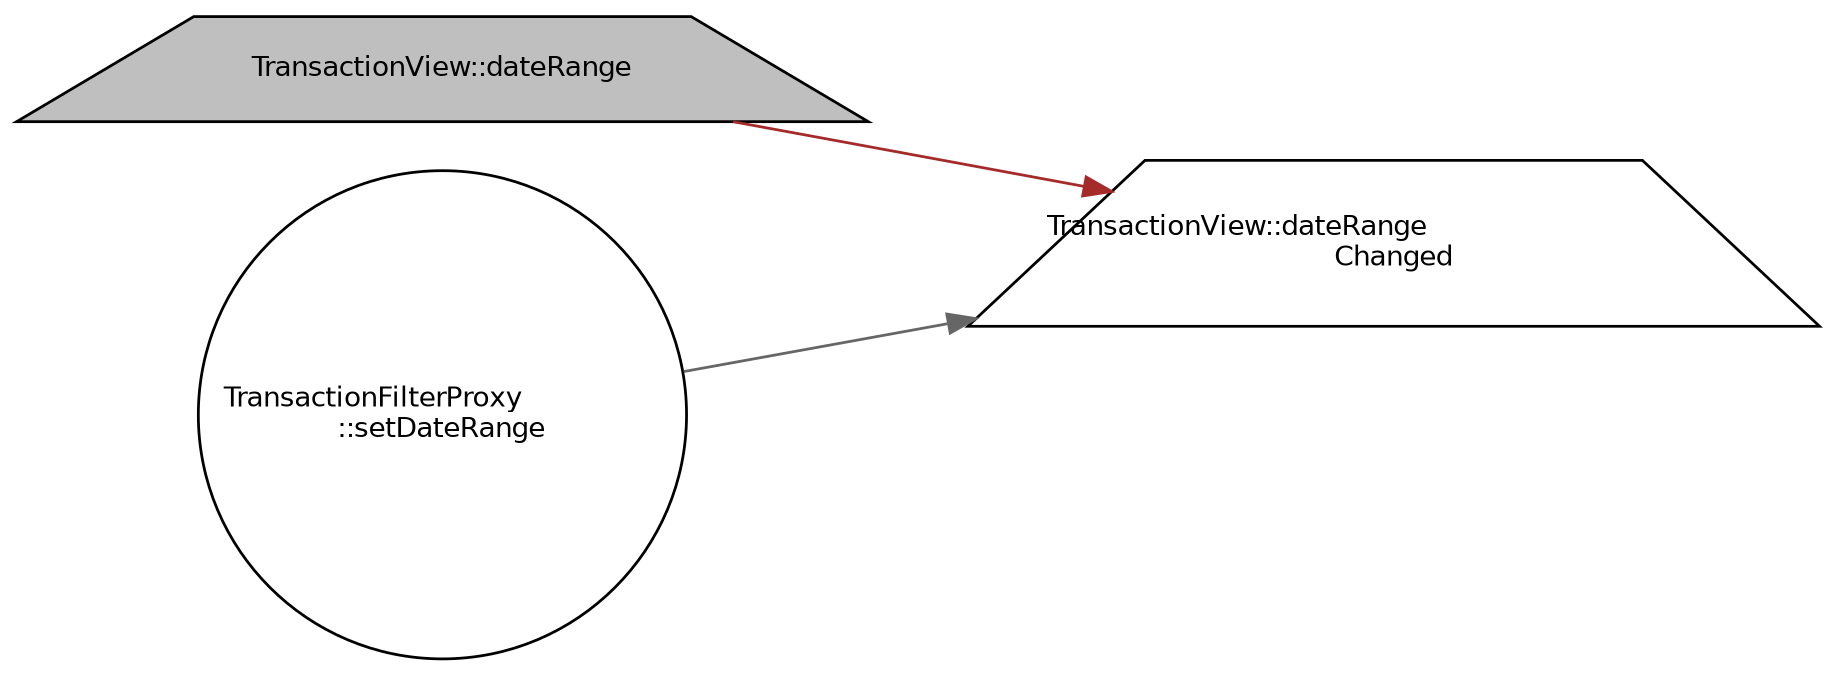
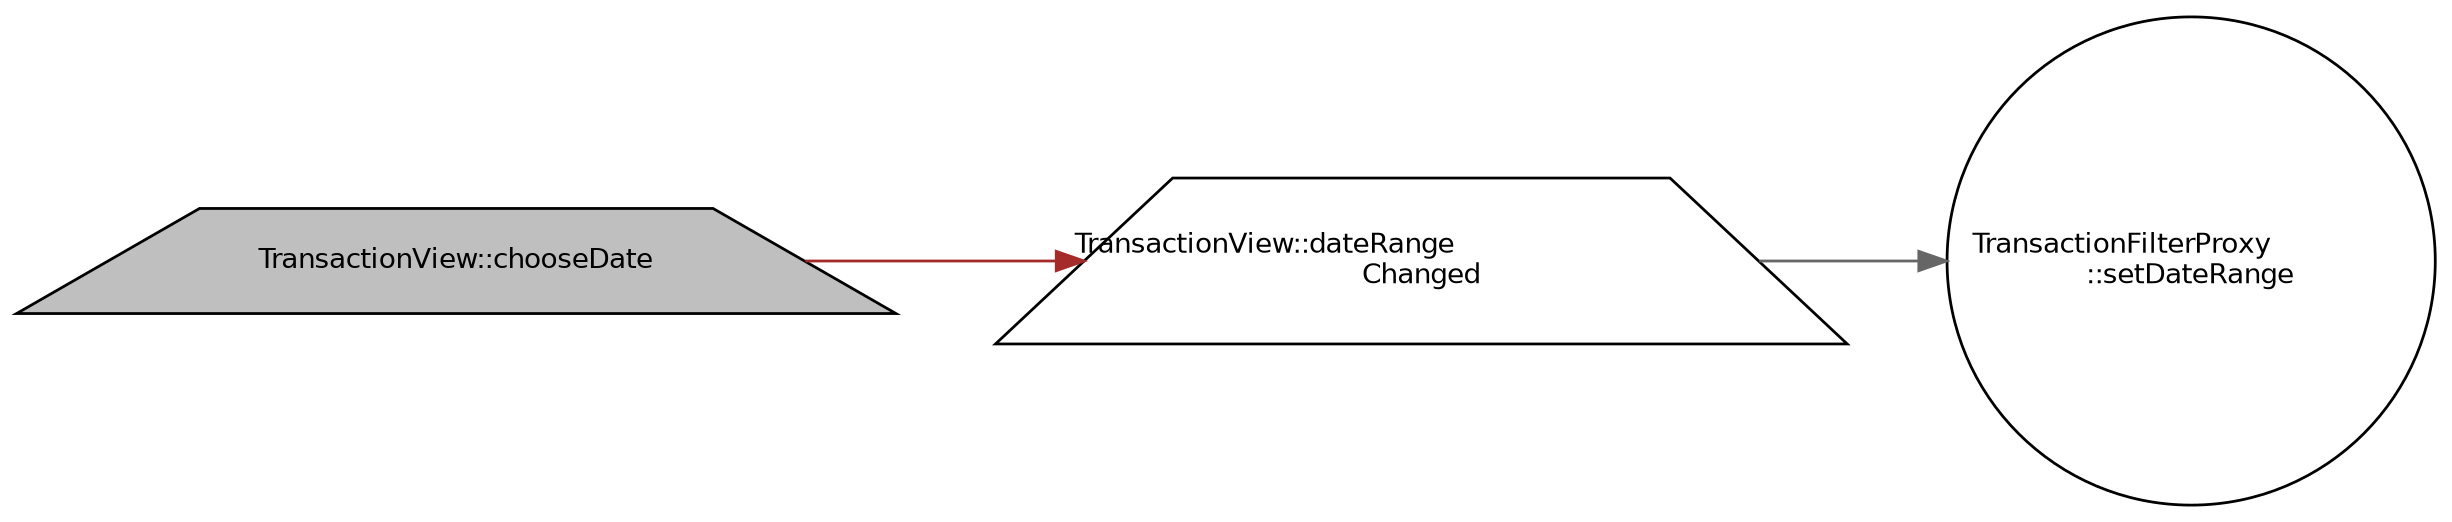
(442, 69) -> (456, 261)
(816, 348) -> (1839, 261)
